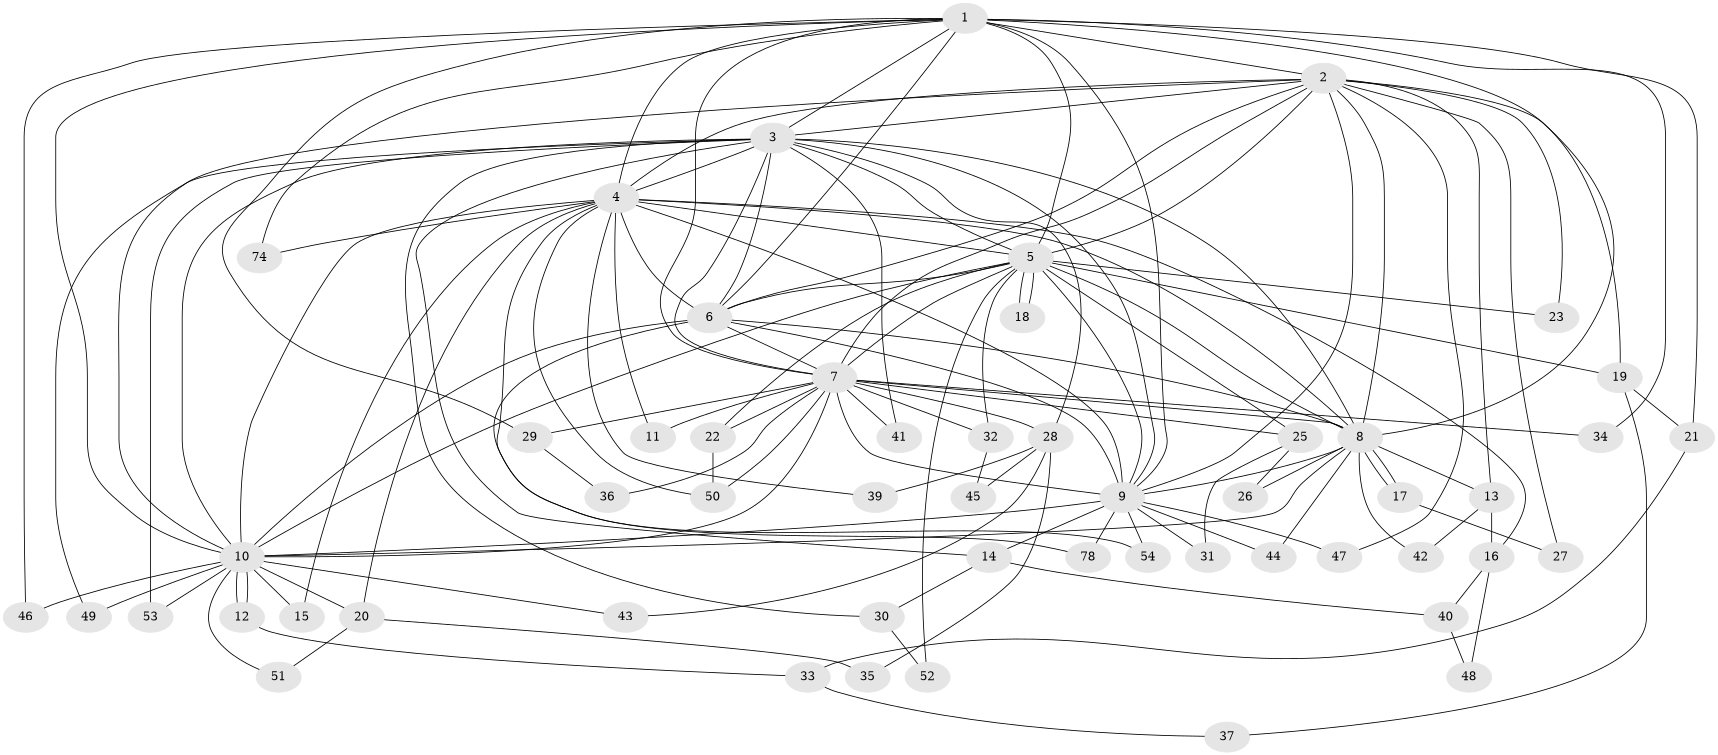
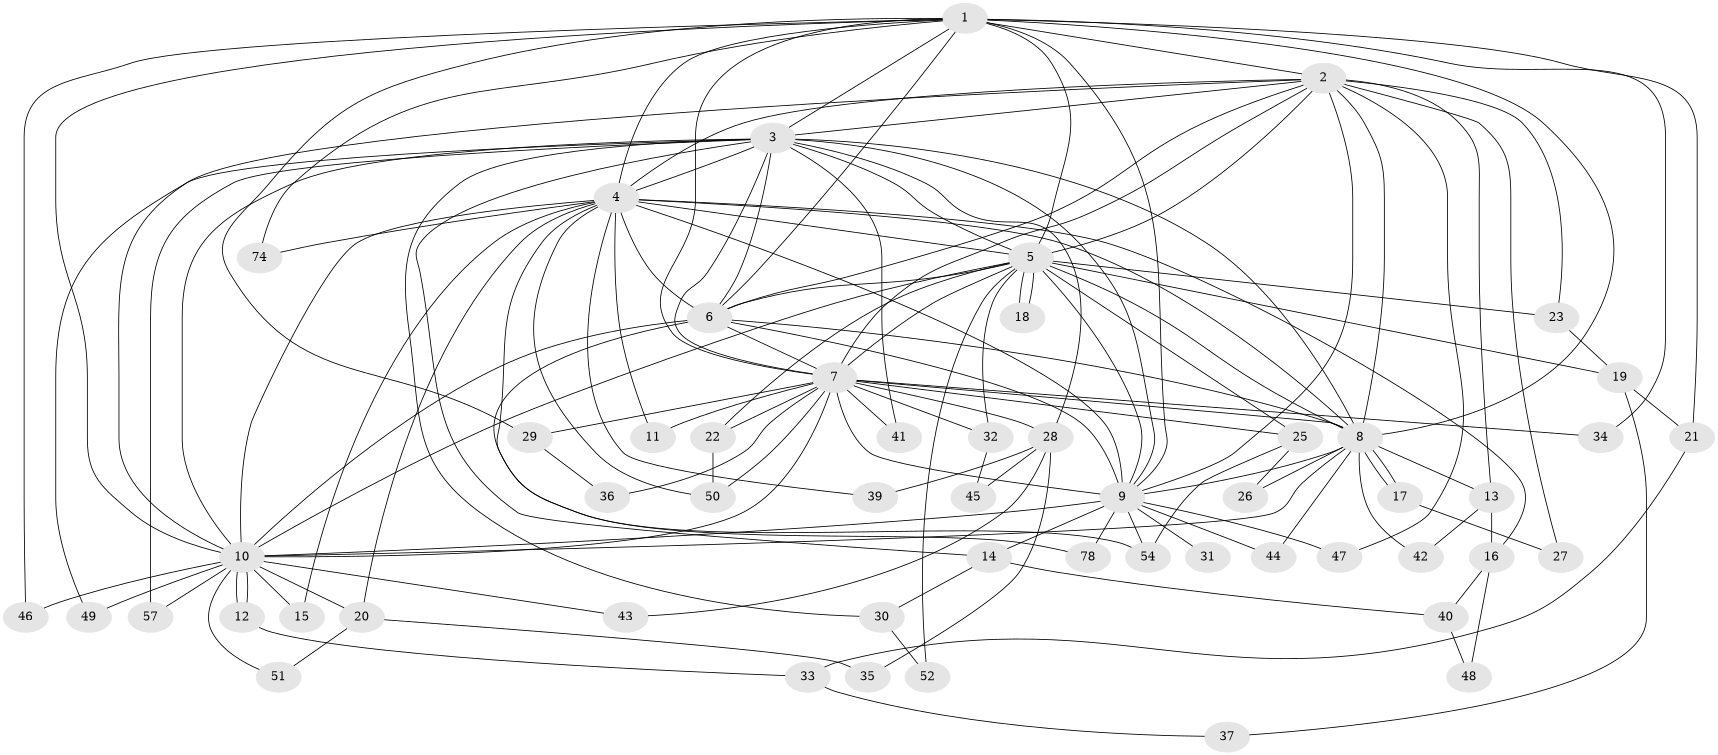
(1581, 173) -> (1588, 348)
(1230, 473) -> (1214, 476)
(151, 617) -> (151, 617)
